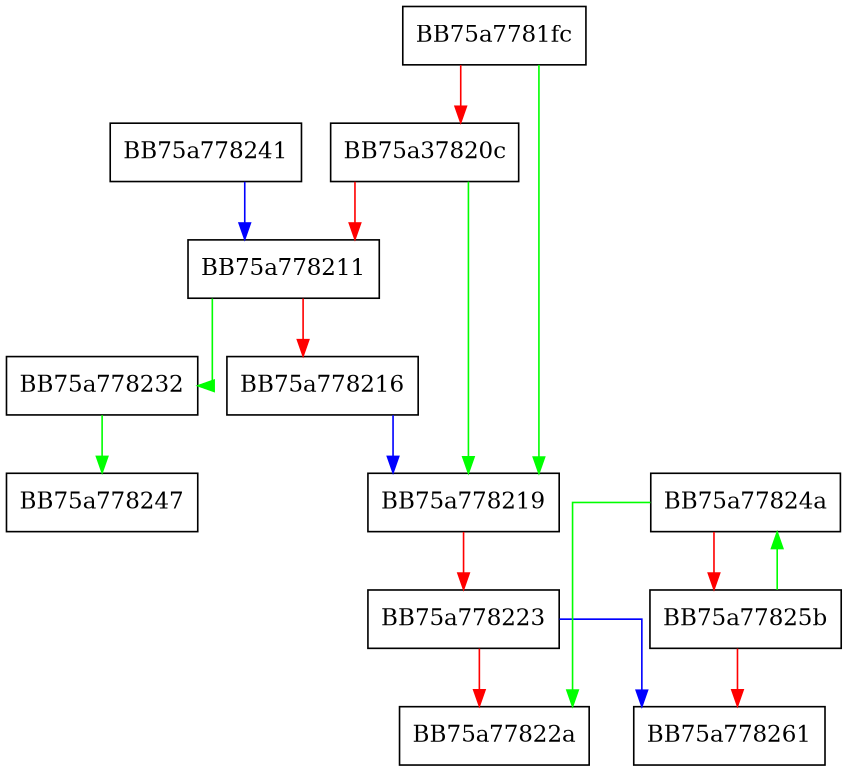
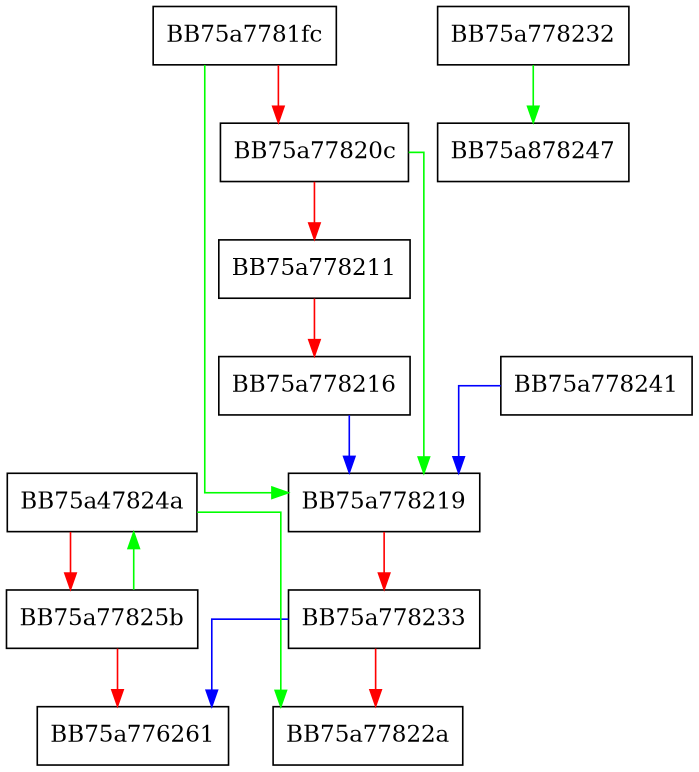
(425, 152) -> (314, 152)
(245, 202) -> (459, 400)
(212, 343) -> none
(102, 502) -> (533, 152)
(746, 502) -> (102, 502)
(464, 619) -> (384, 619)
(729, 736) -> (133, 736)
